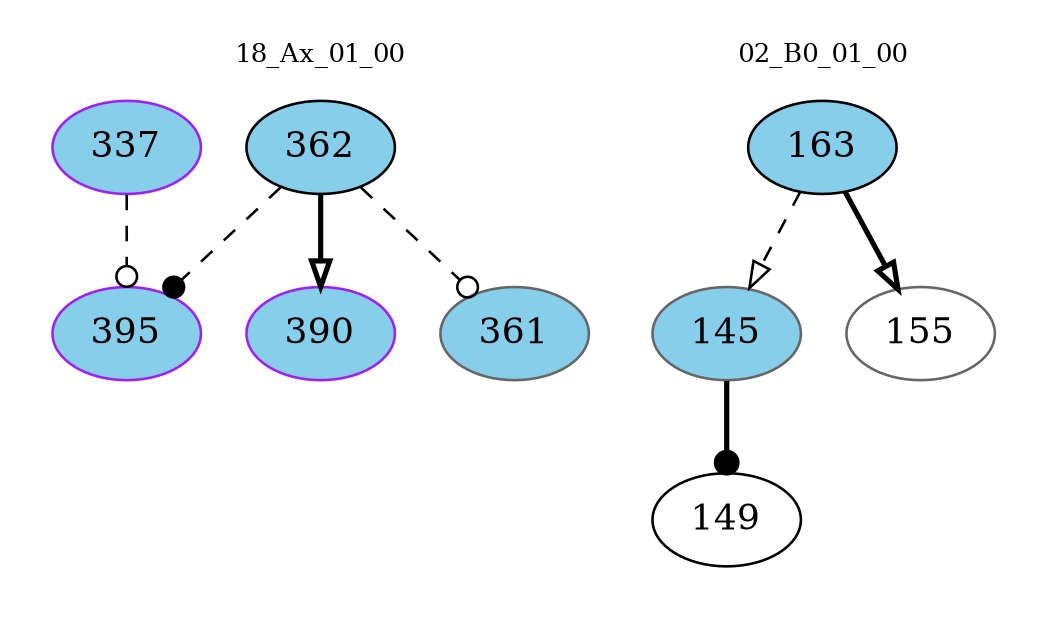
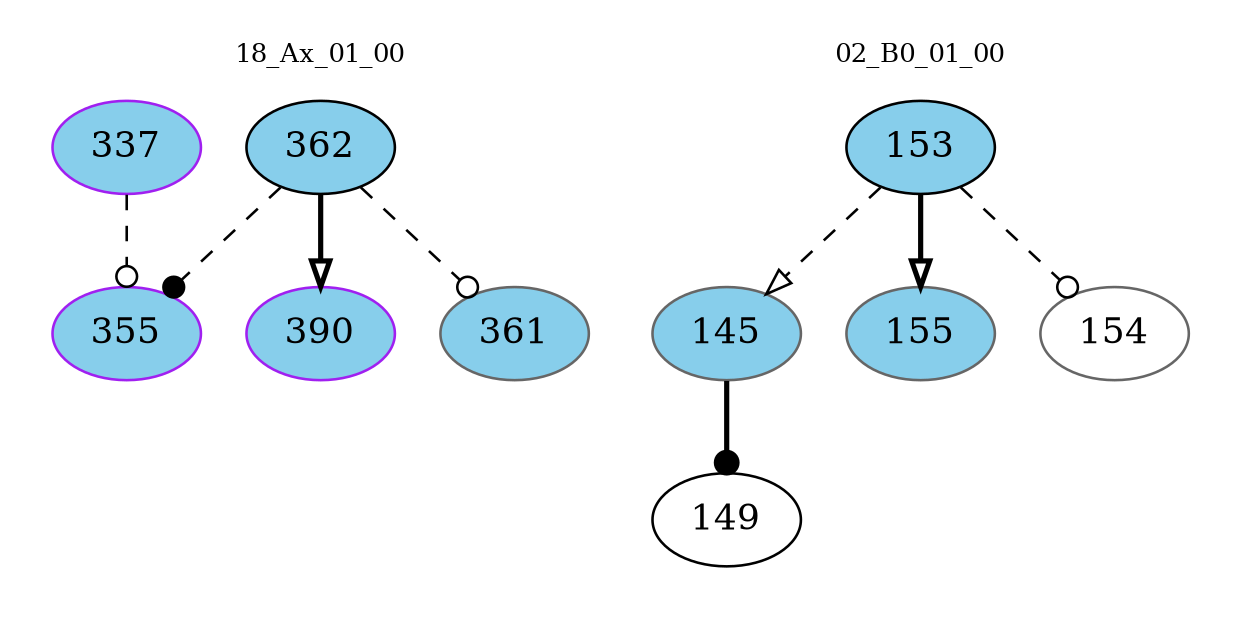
(822, 147) -> (921, 147)
(127, 334) -> (127, 334)
(921, 334) -> (921, 334)
none -> (1115, 334)
